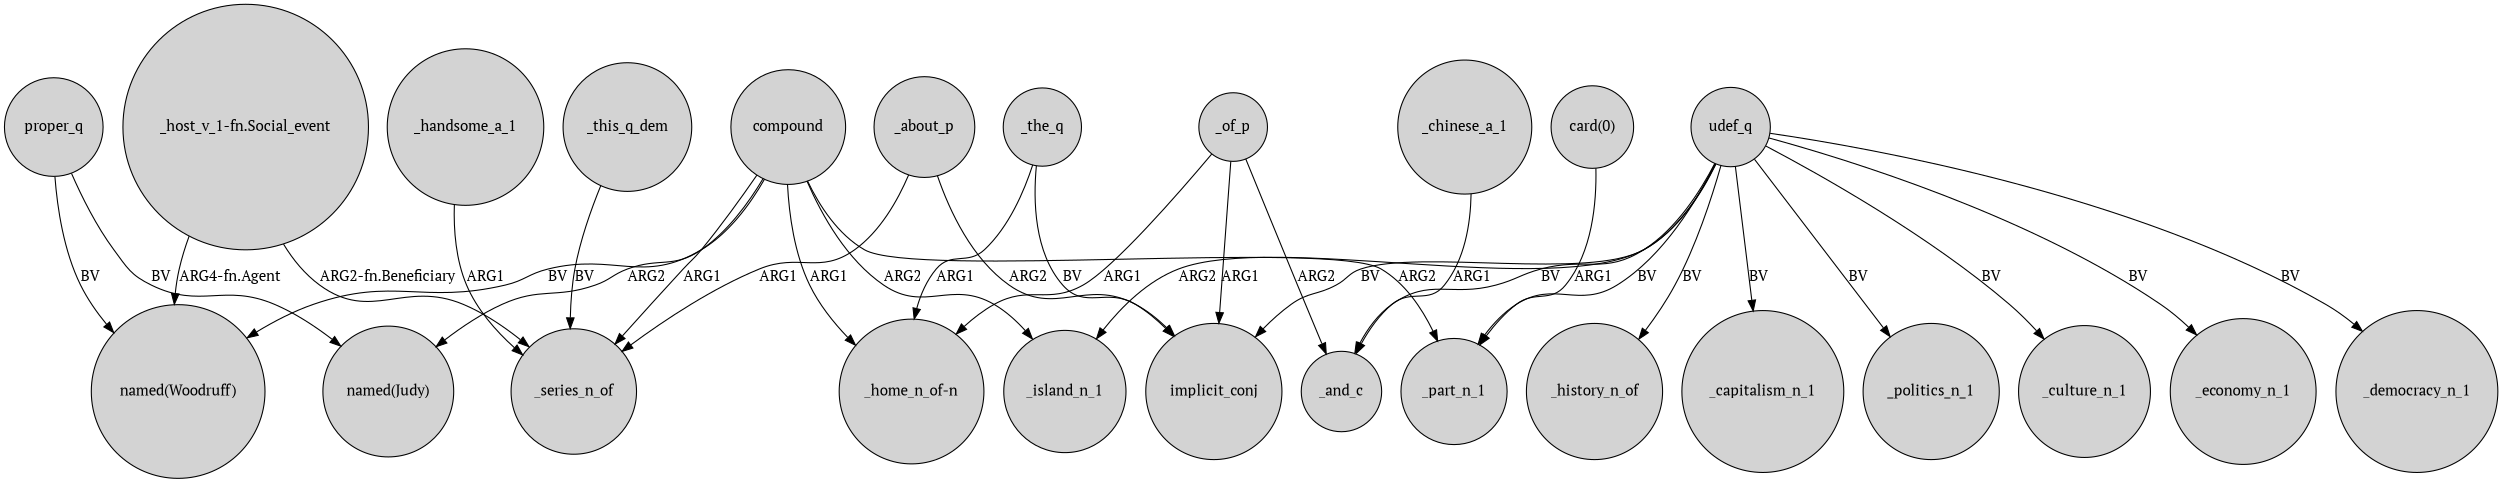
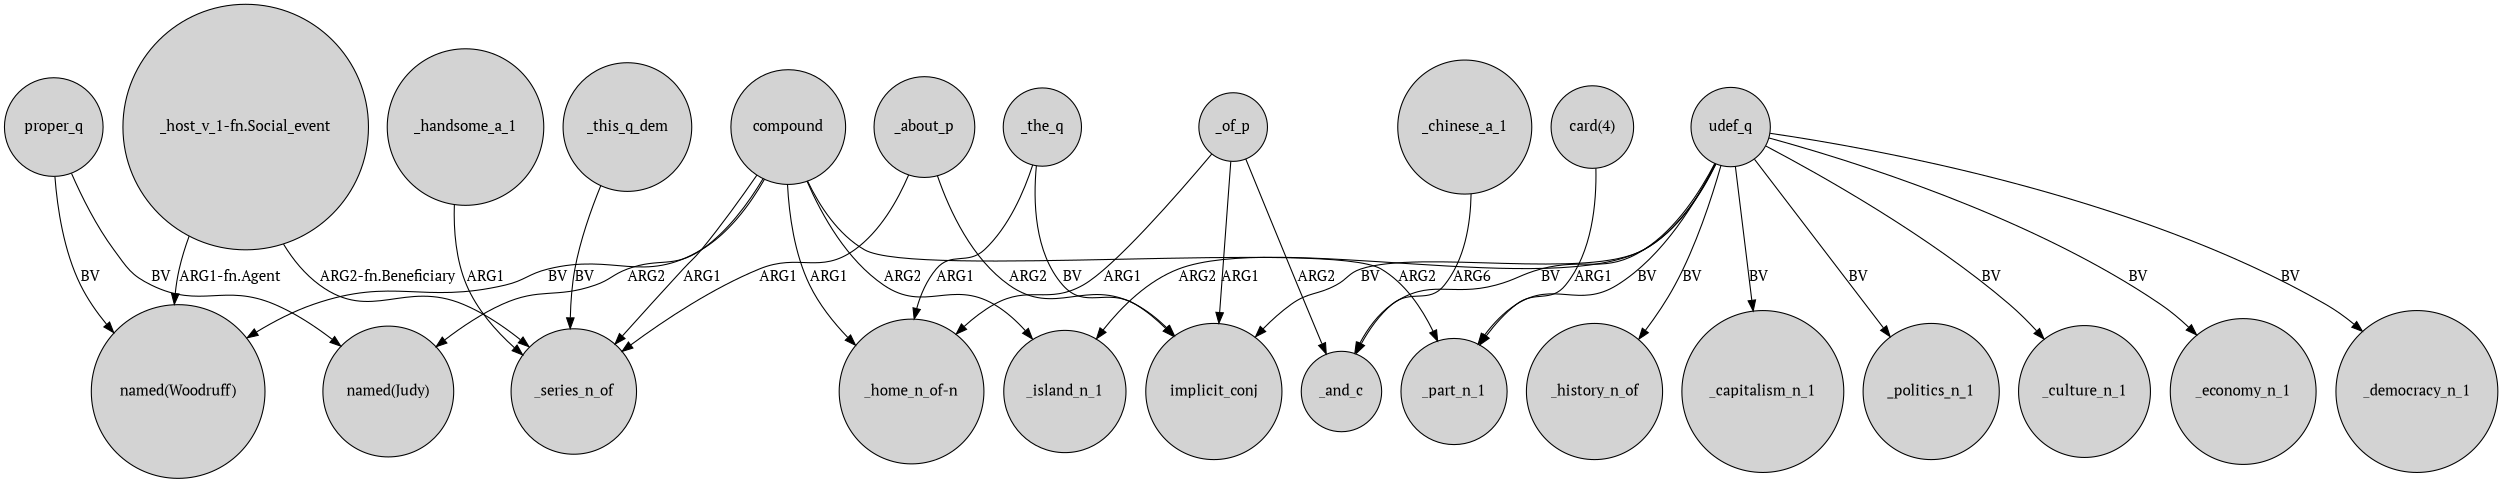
(1592, 127) -> (1592, 127)
(230, 277) -> (230, 277)
(1472, 277) -> (1472, 277)
